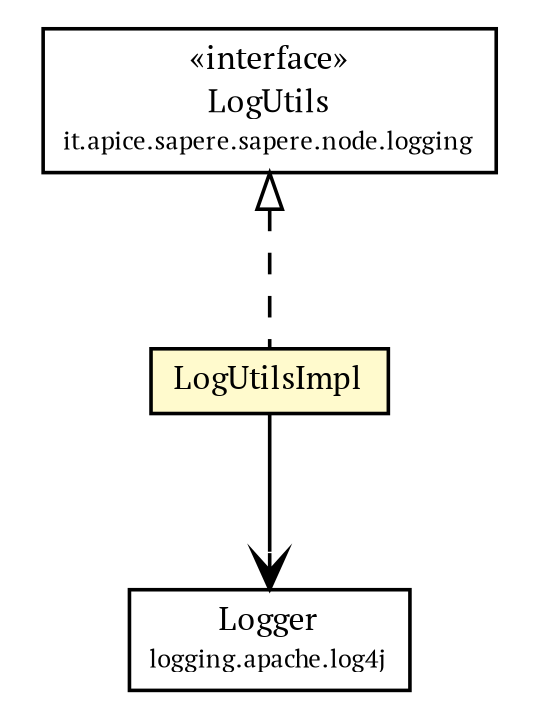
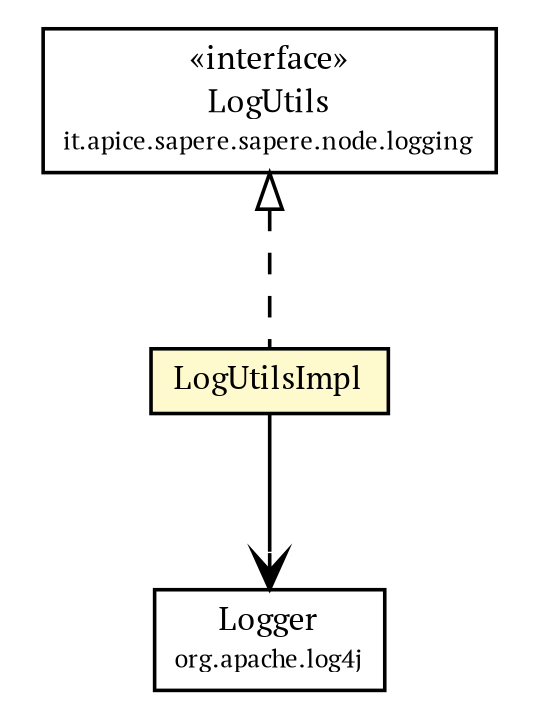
(270, 660) -> (270, 660)
